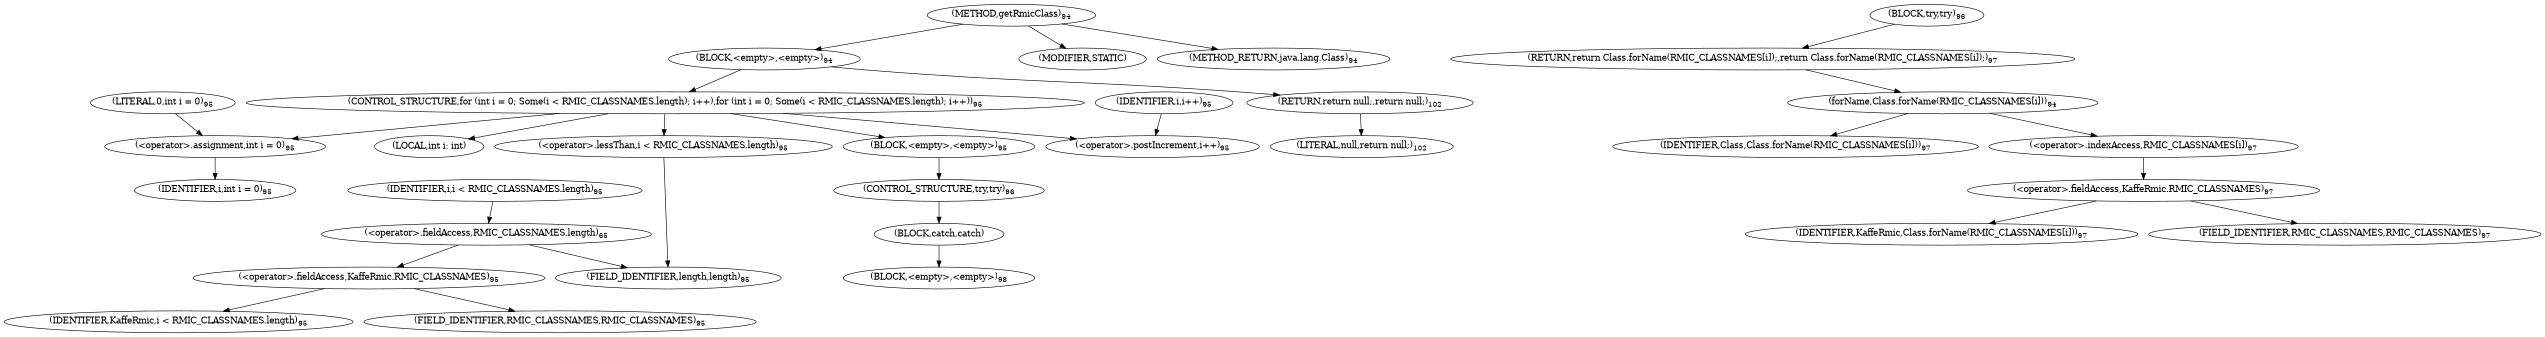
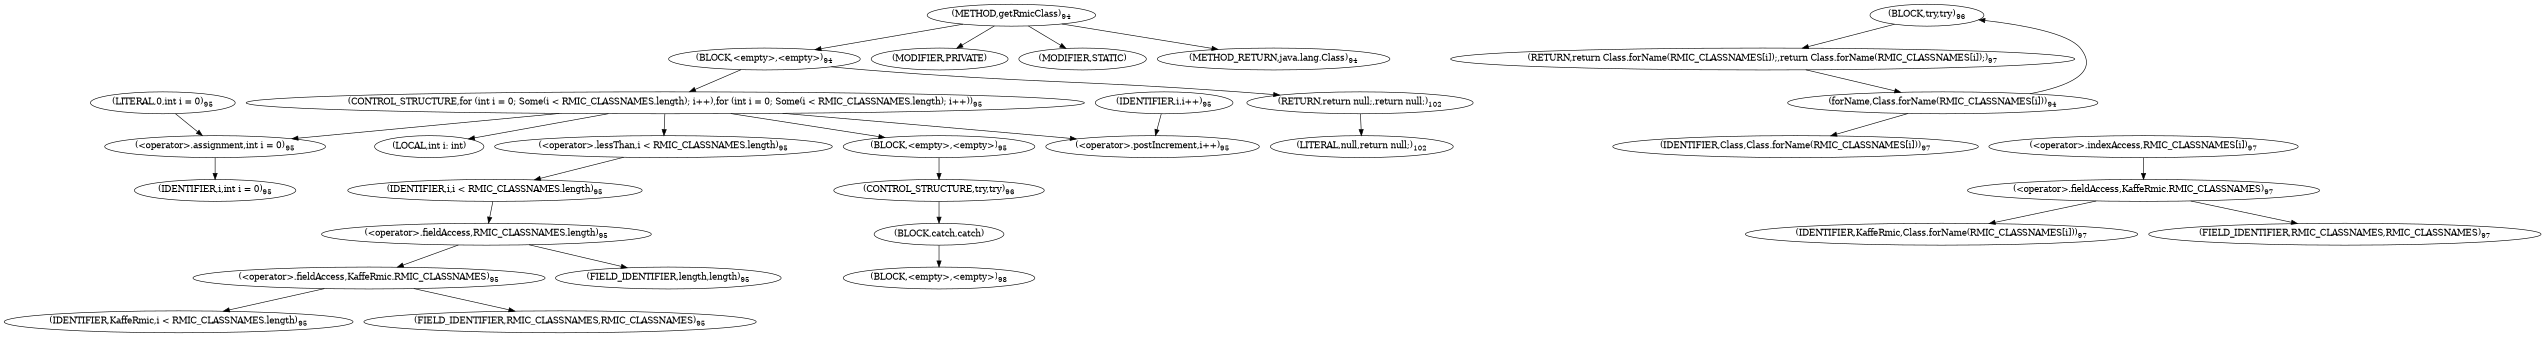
none -> (940, 59)
(2040, 124) -> (2074, 43)
(666, 209) -> (582, 168)
(604, 233) -> (604, 233)
